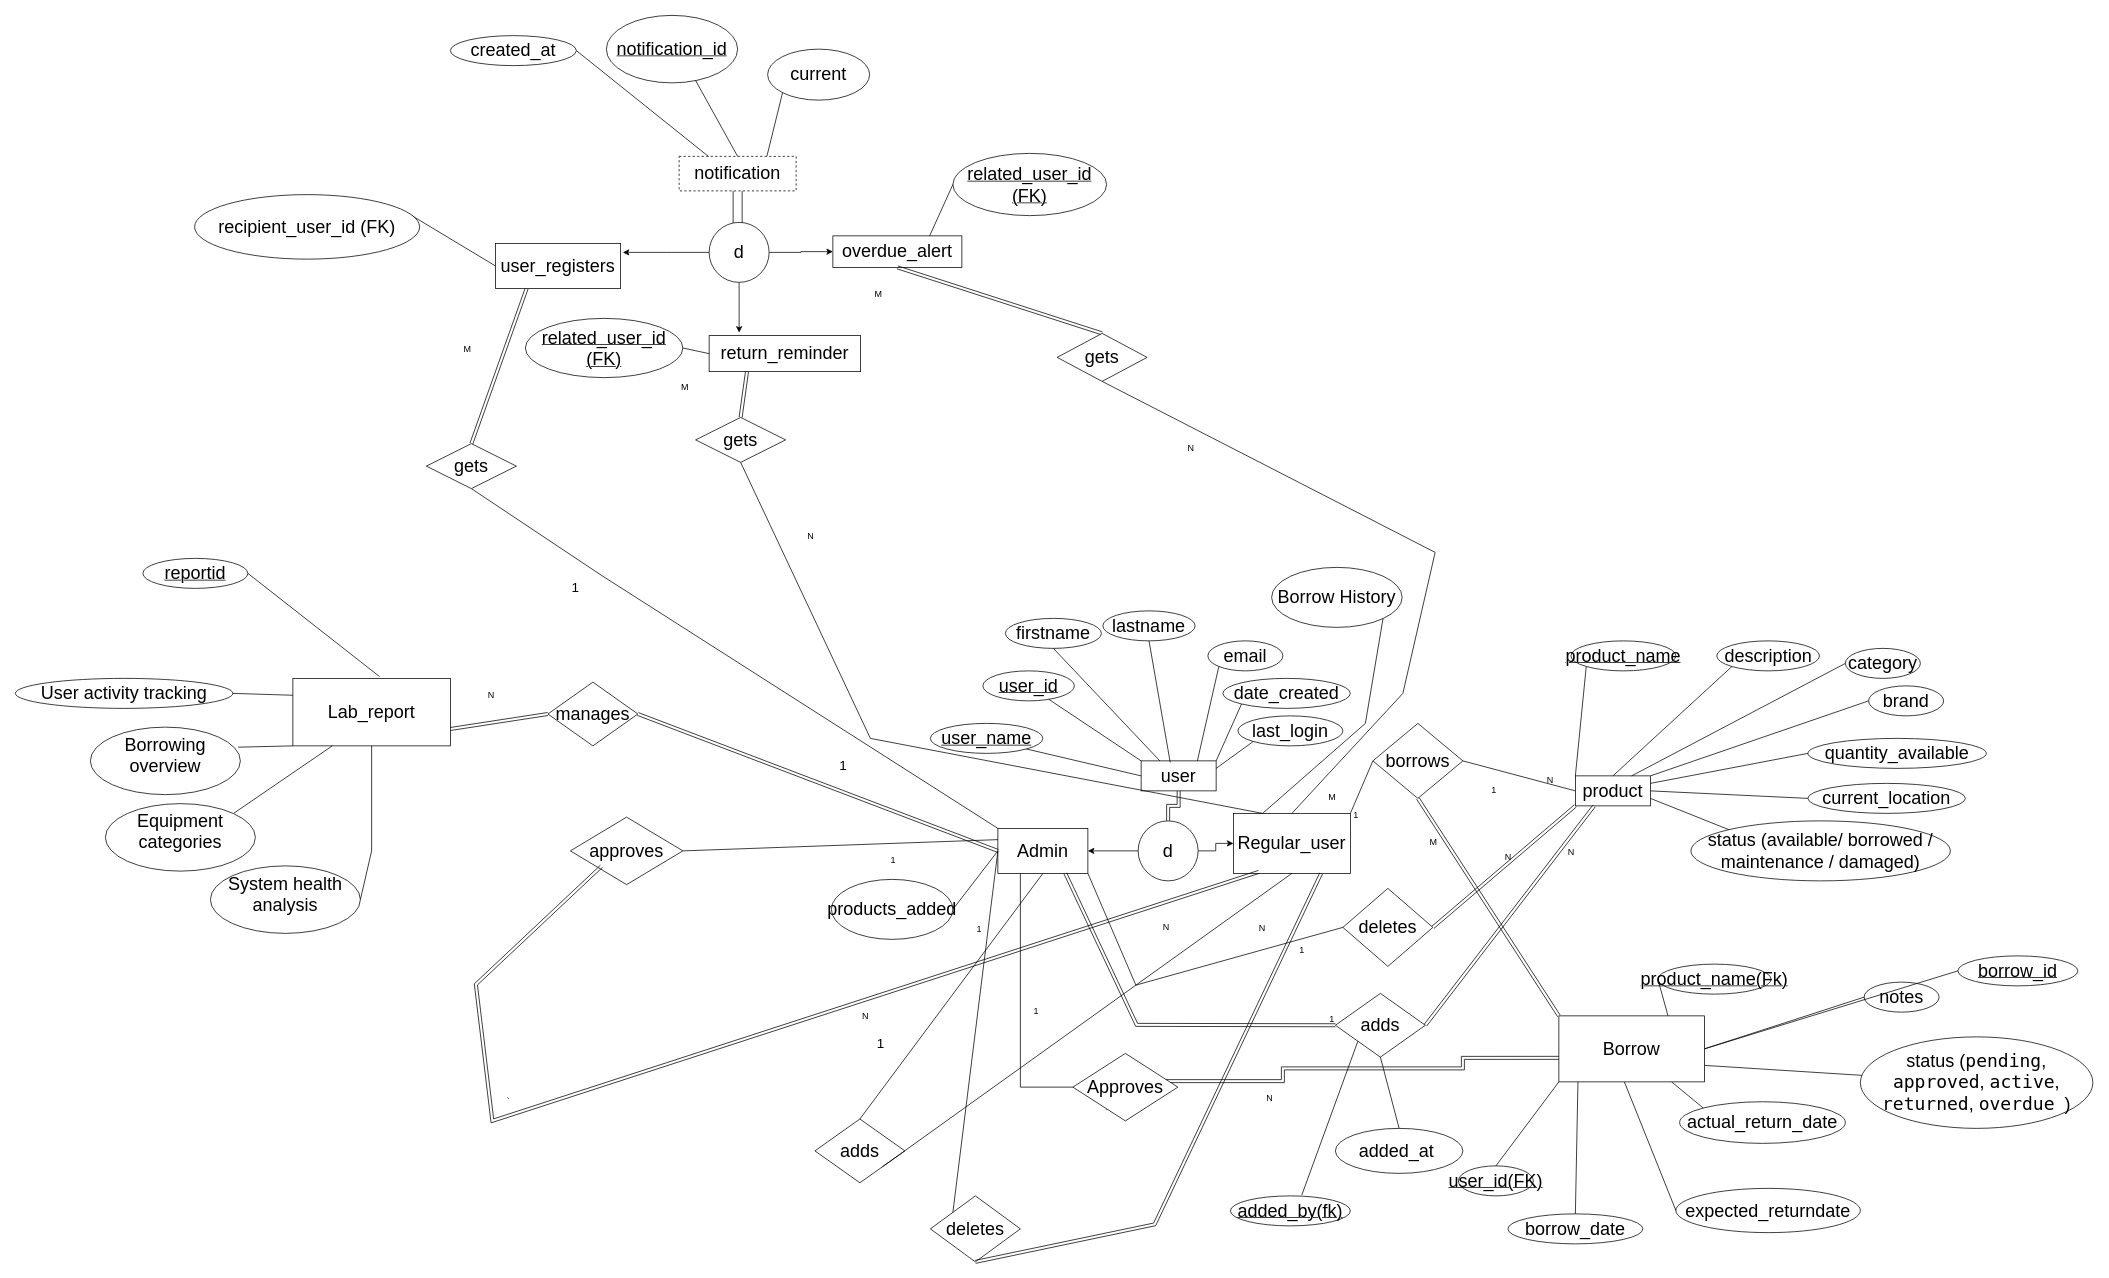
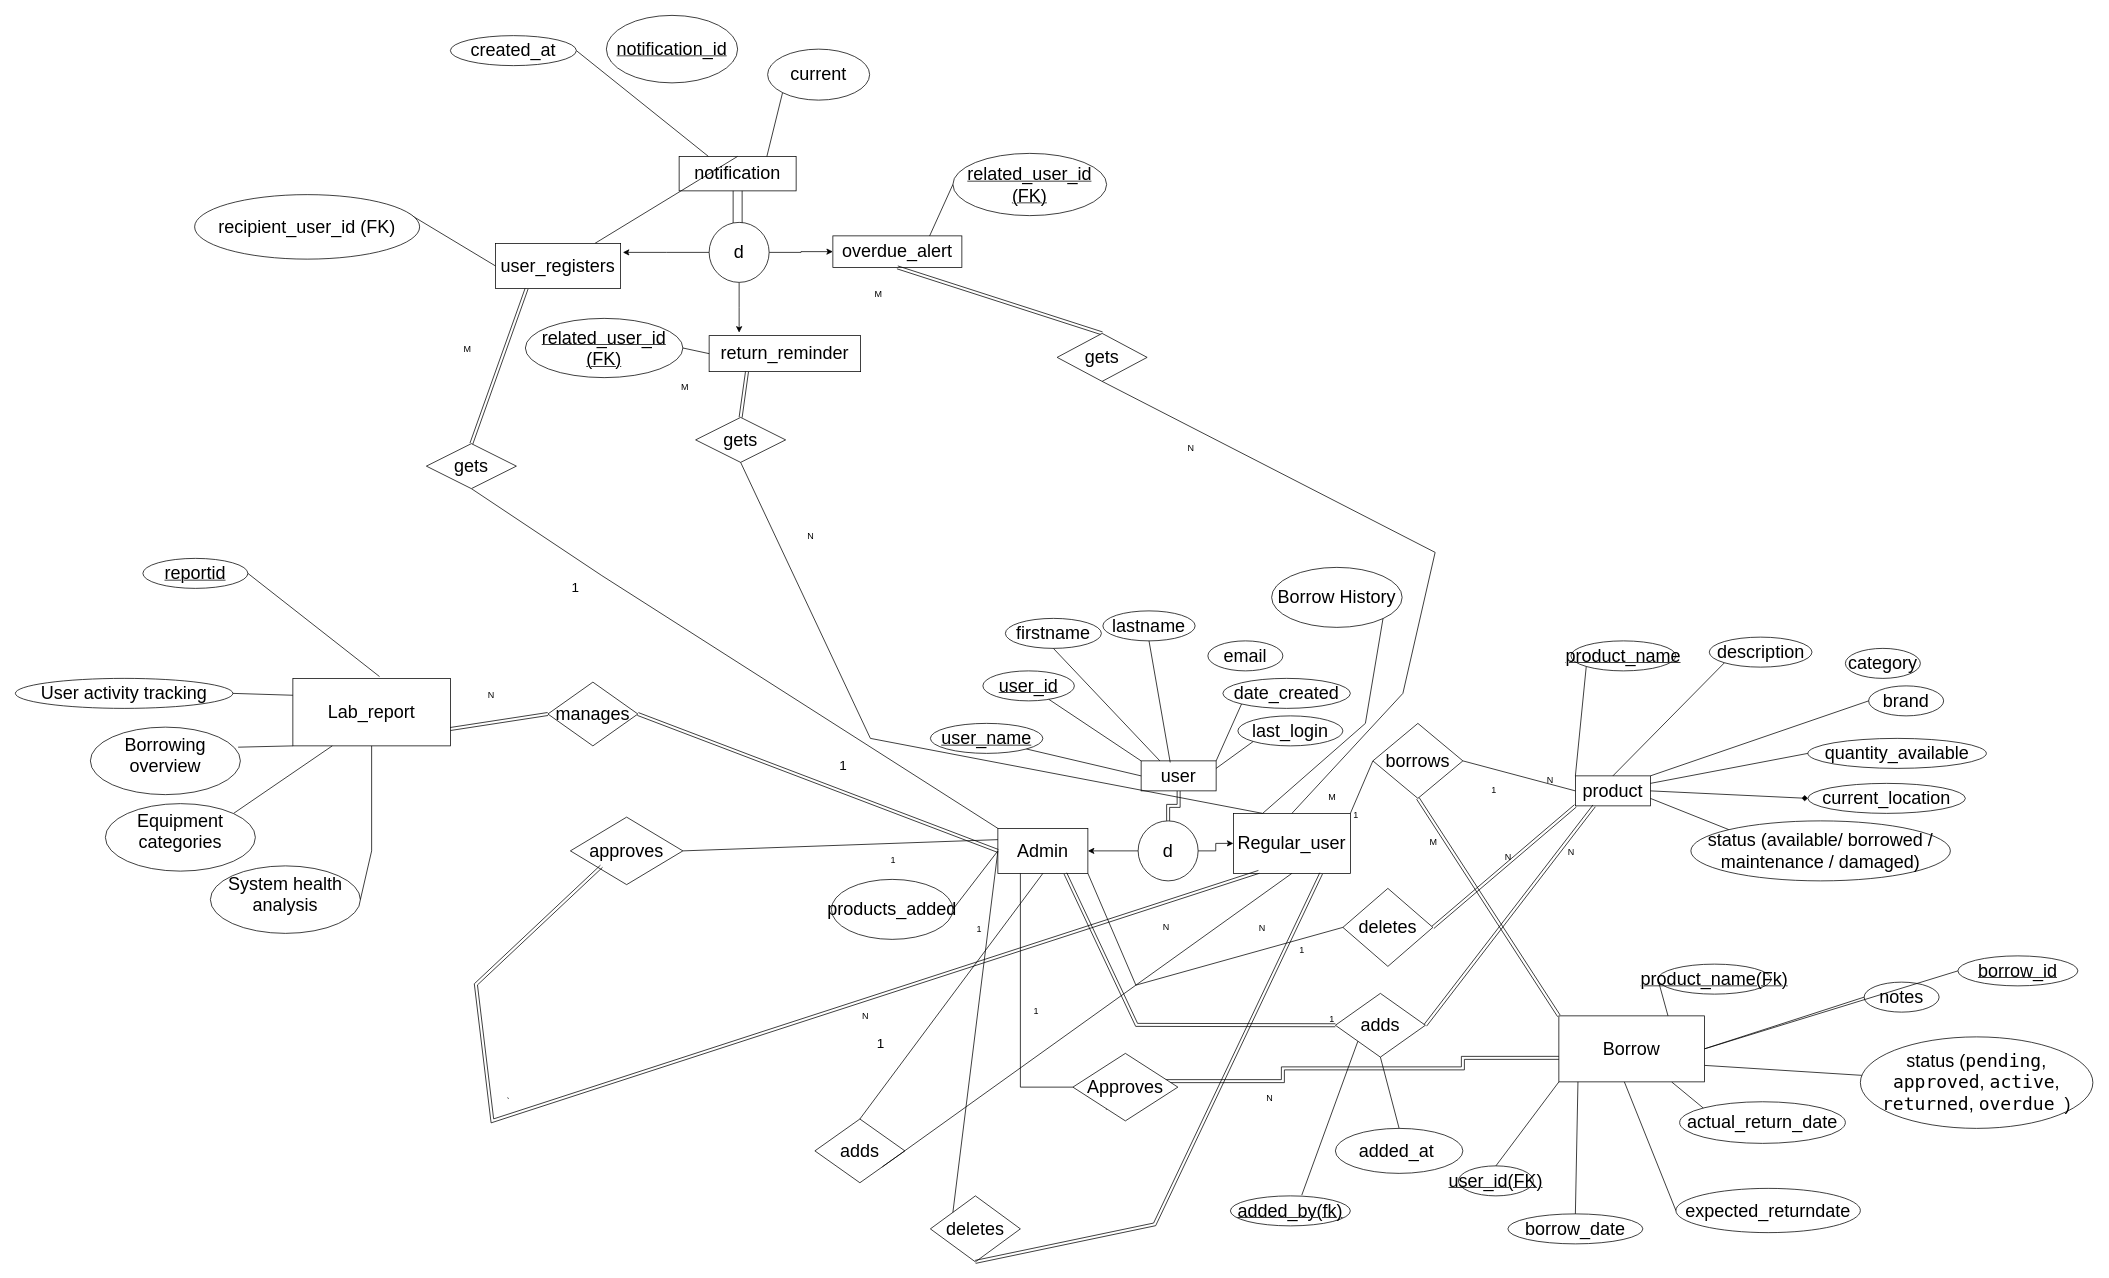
(716, 118) -> (667, 200)
(738, 174) -> (738, 174)
(1768, 656) -> (1761, 652)
(1208, 714) -> none
(1738, 720) -> none
(1804, 798) -> (1801, 798)
